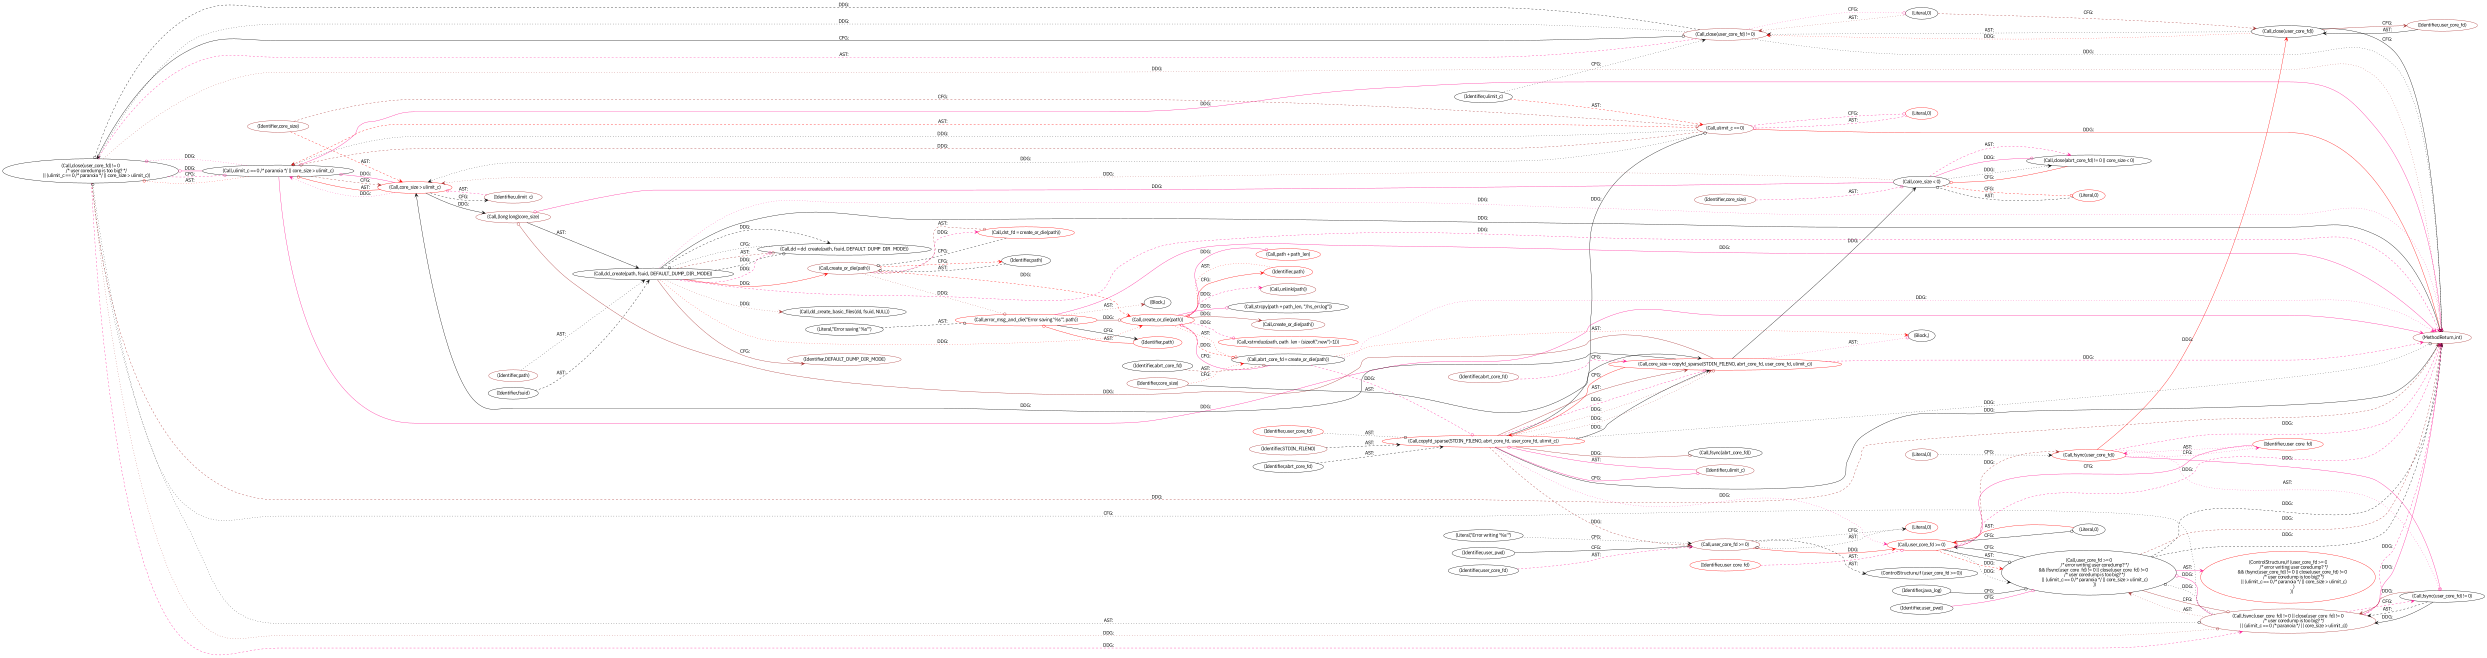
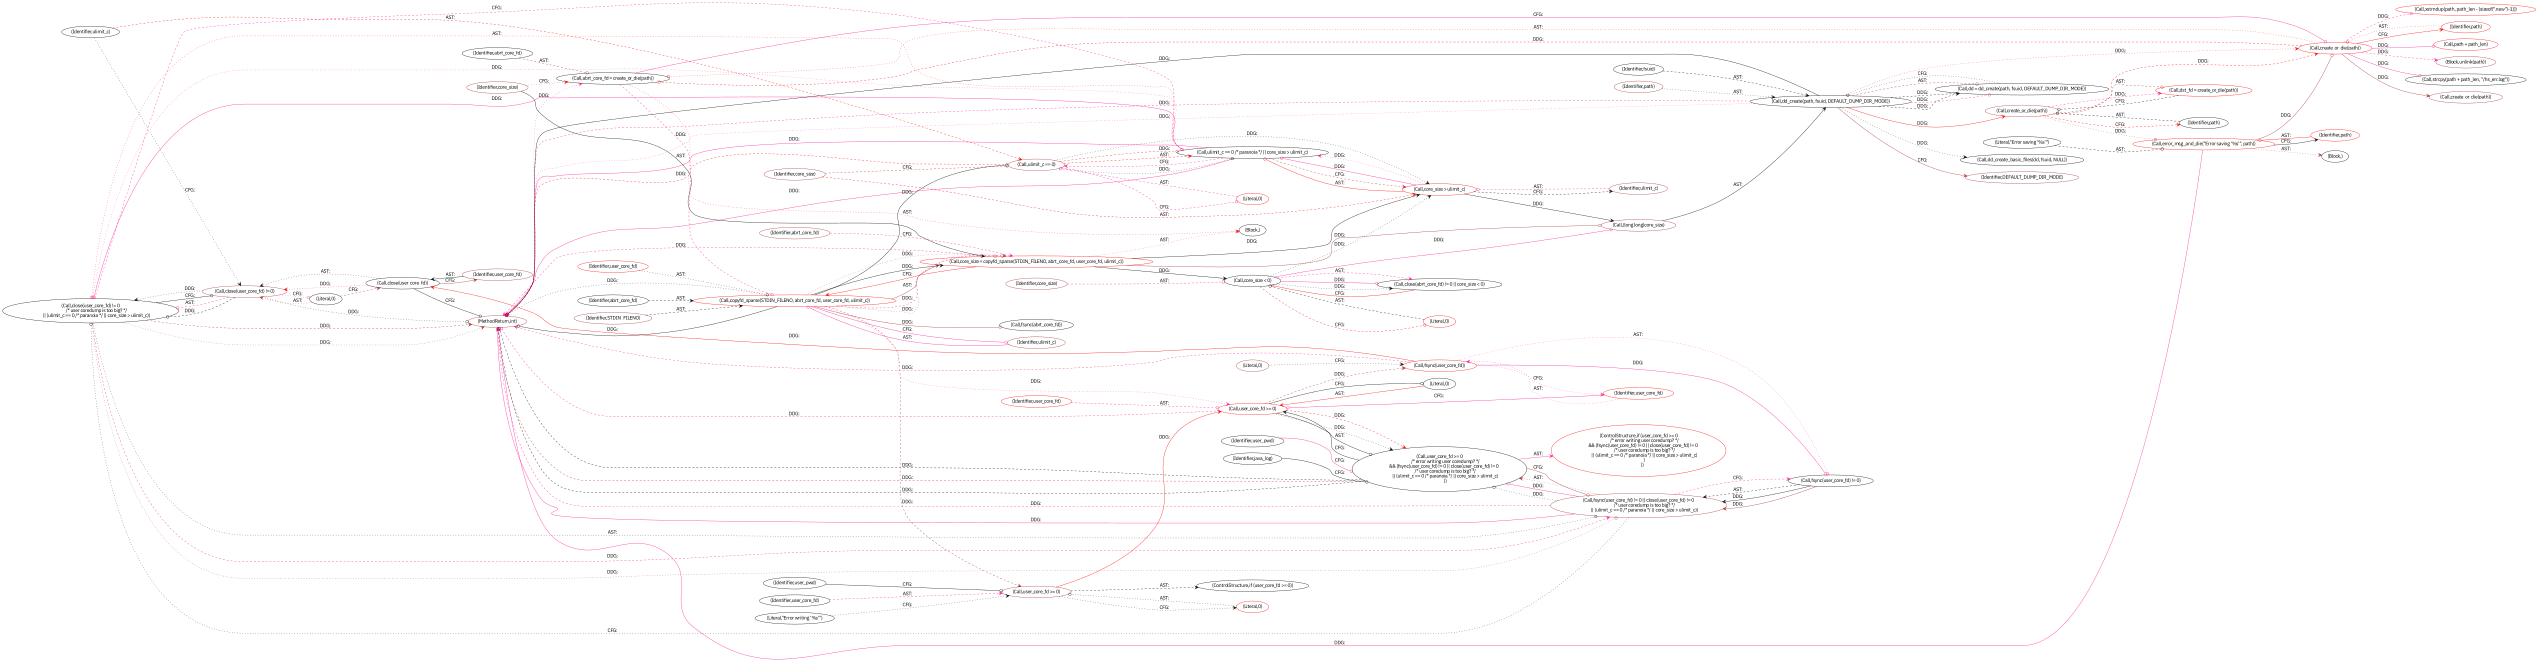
(2153, 133) -> (700, 163)
none -> (1145, 166)
(1170, 176) -> (1351, 243)
(1288, 290) -> (2466, 62)
(1882, 300) -> (534, 147)
(721, 302) -> (1900, 138)
